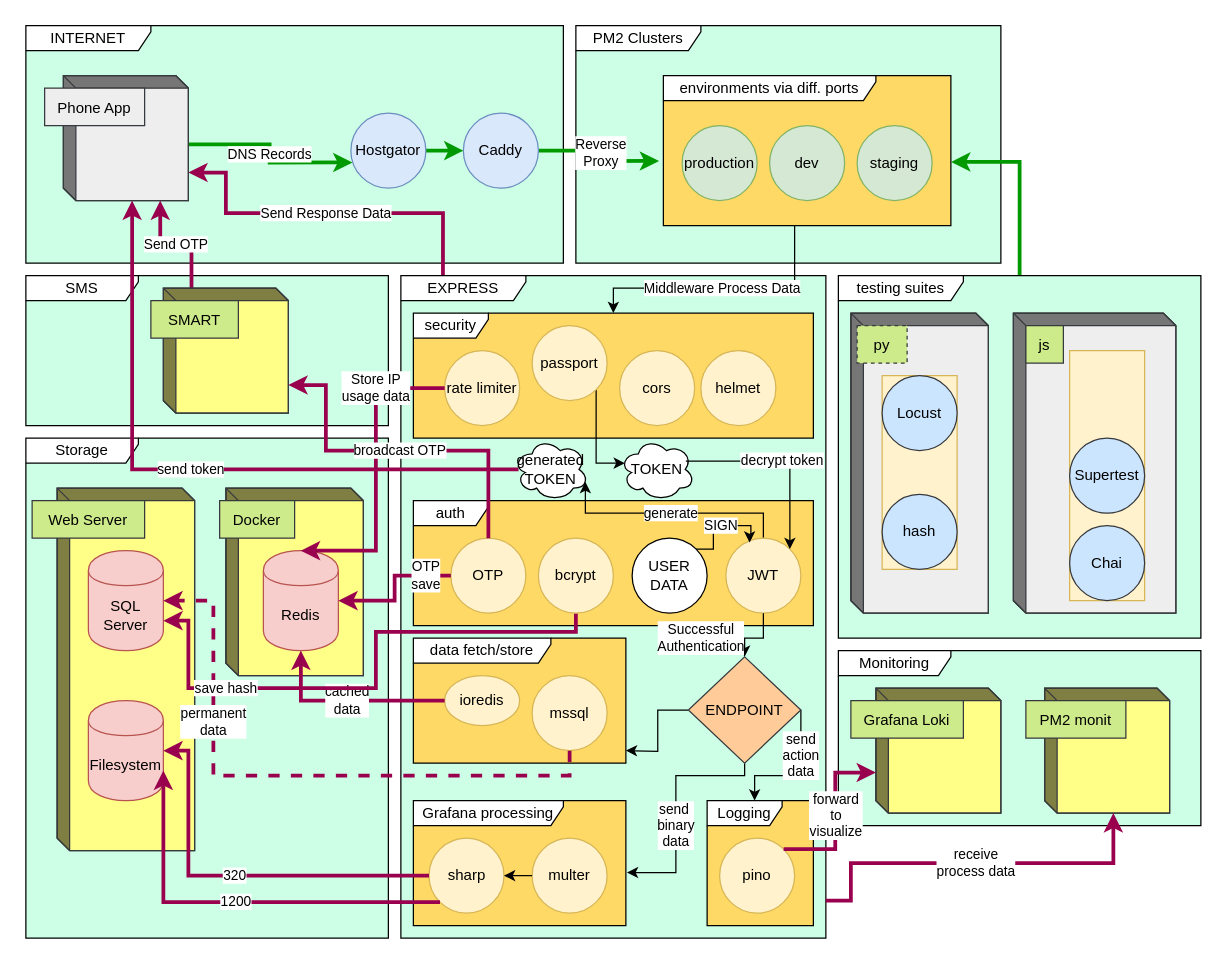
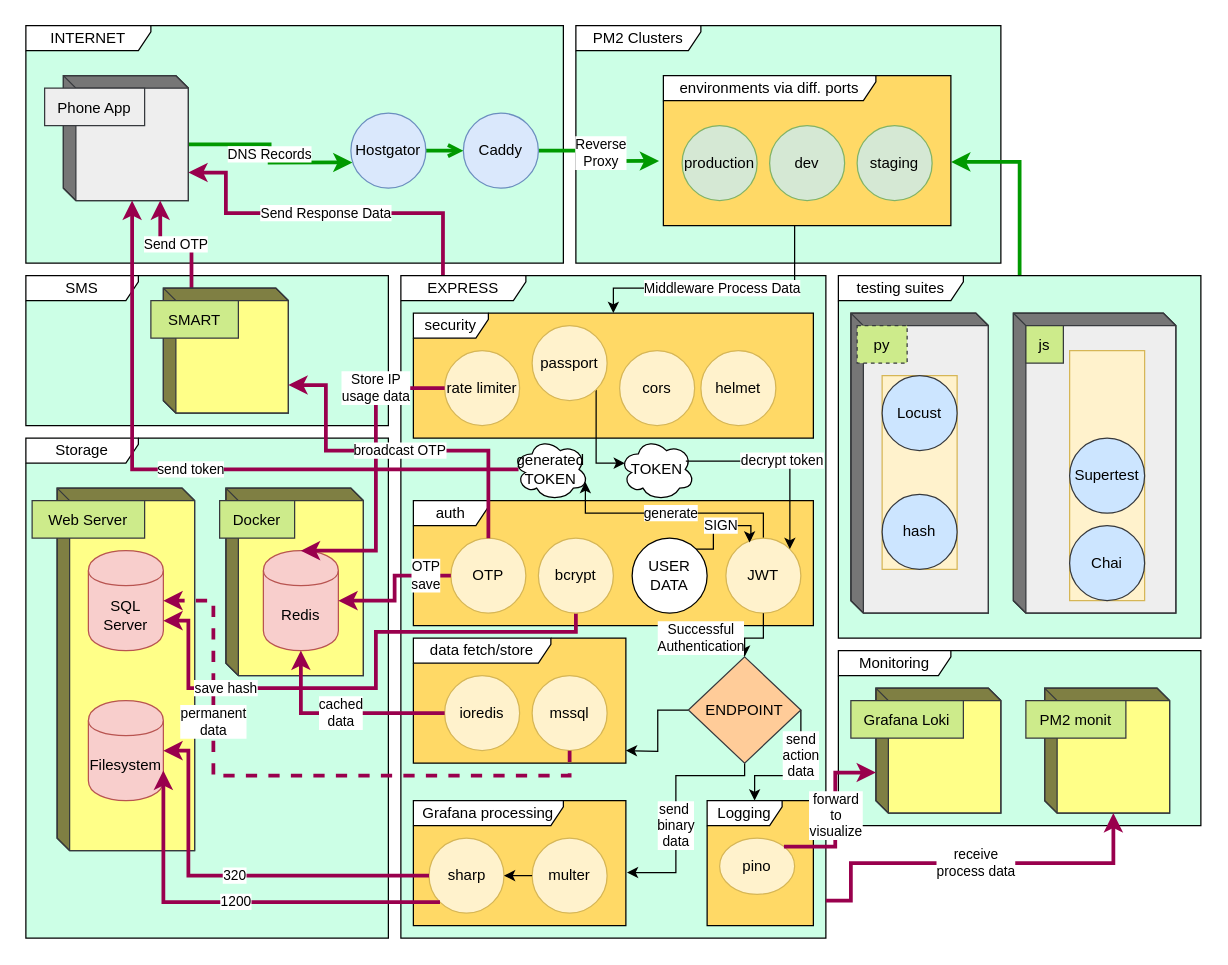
(447, 151) -> (448, 151)
(482, 701) -> (482, 713)
(757, 876) -> (757, 866)
